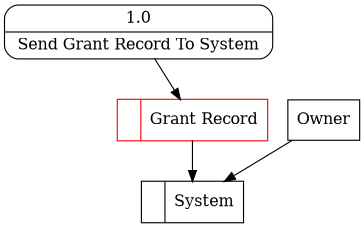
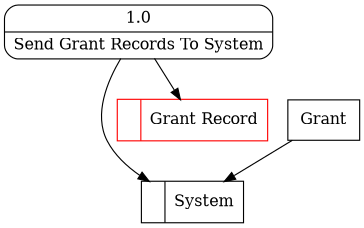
(139, 45) -> (139, 45)
(324, 120) -> (324, 120)
(192, 155) -> (102, 122)
